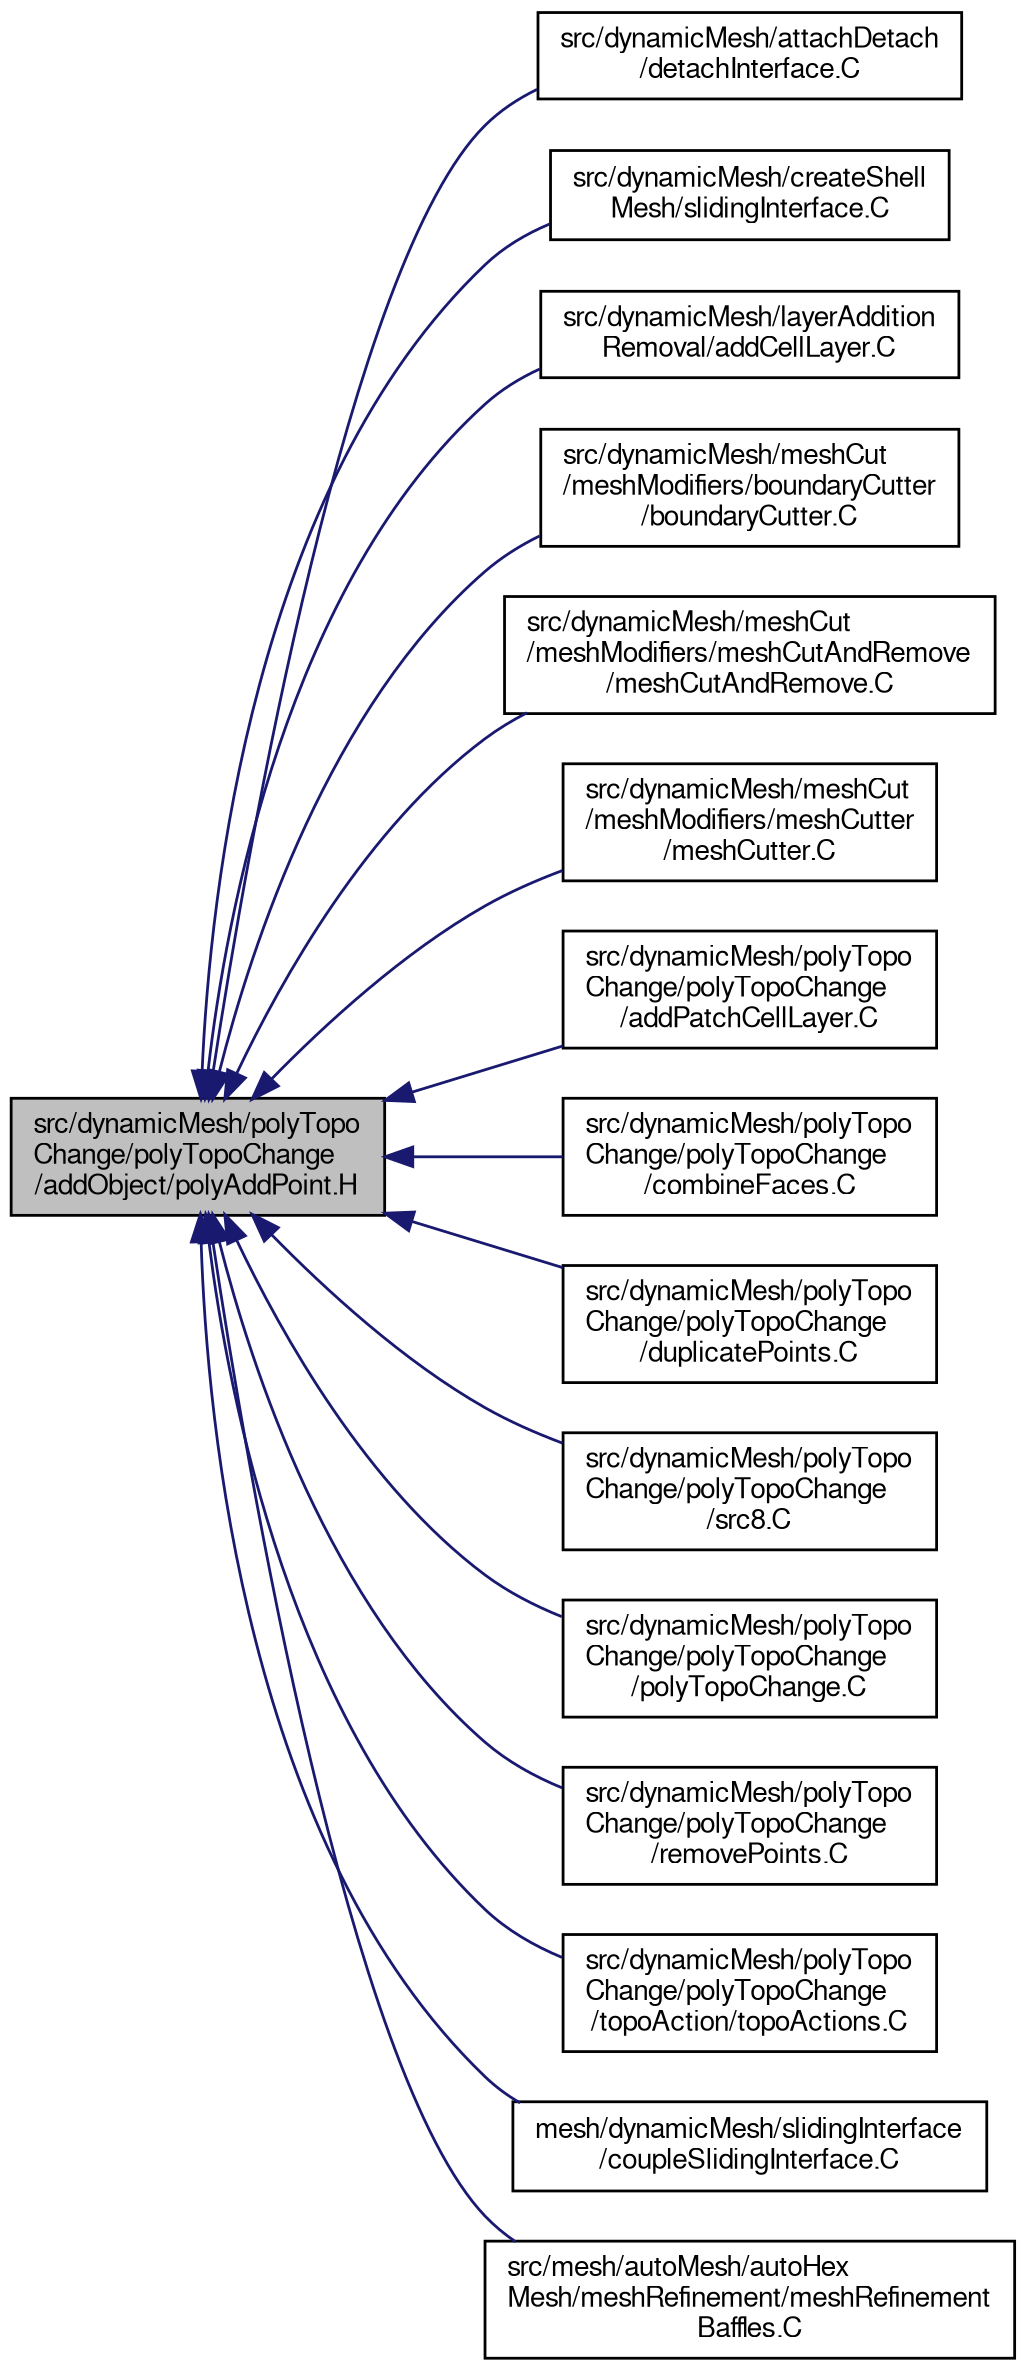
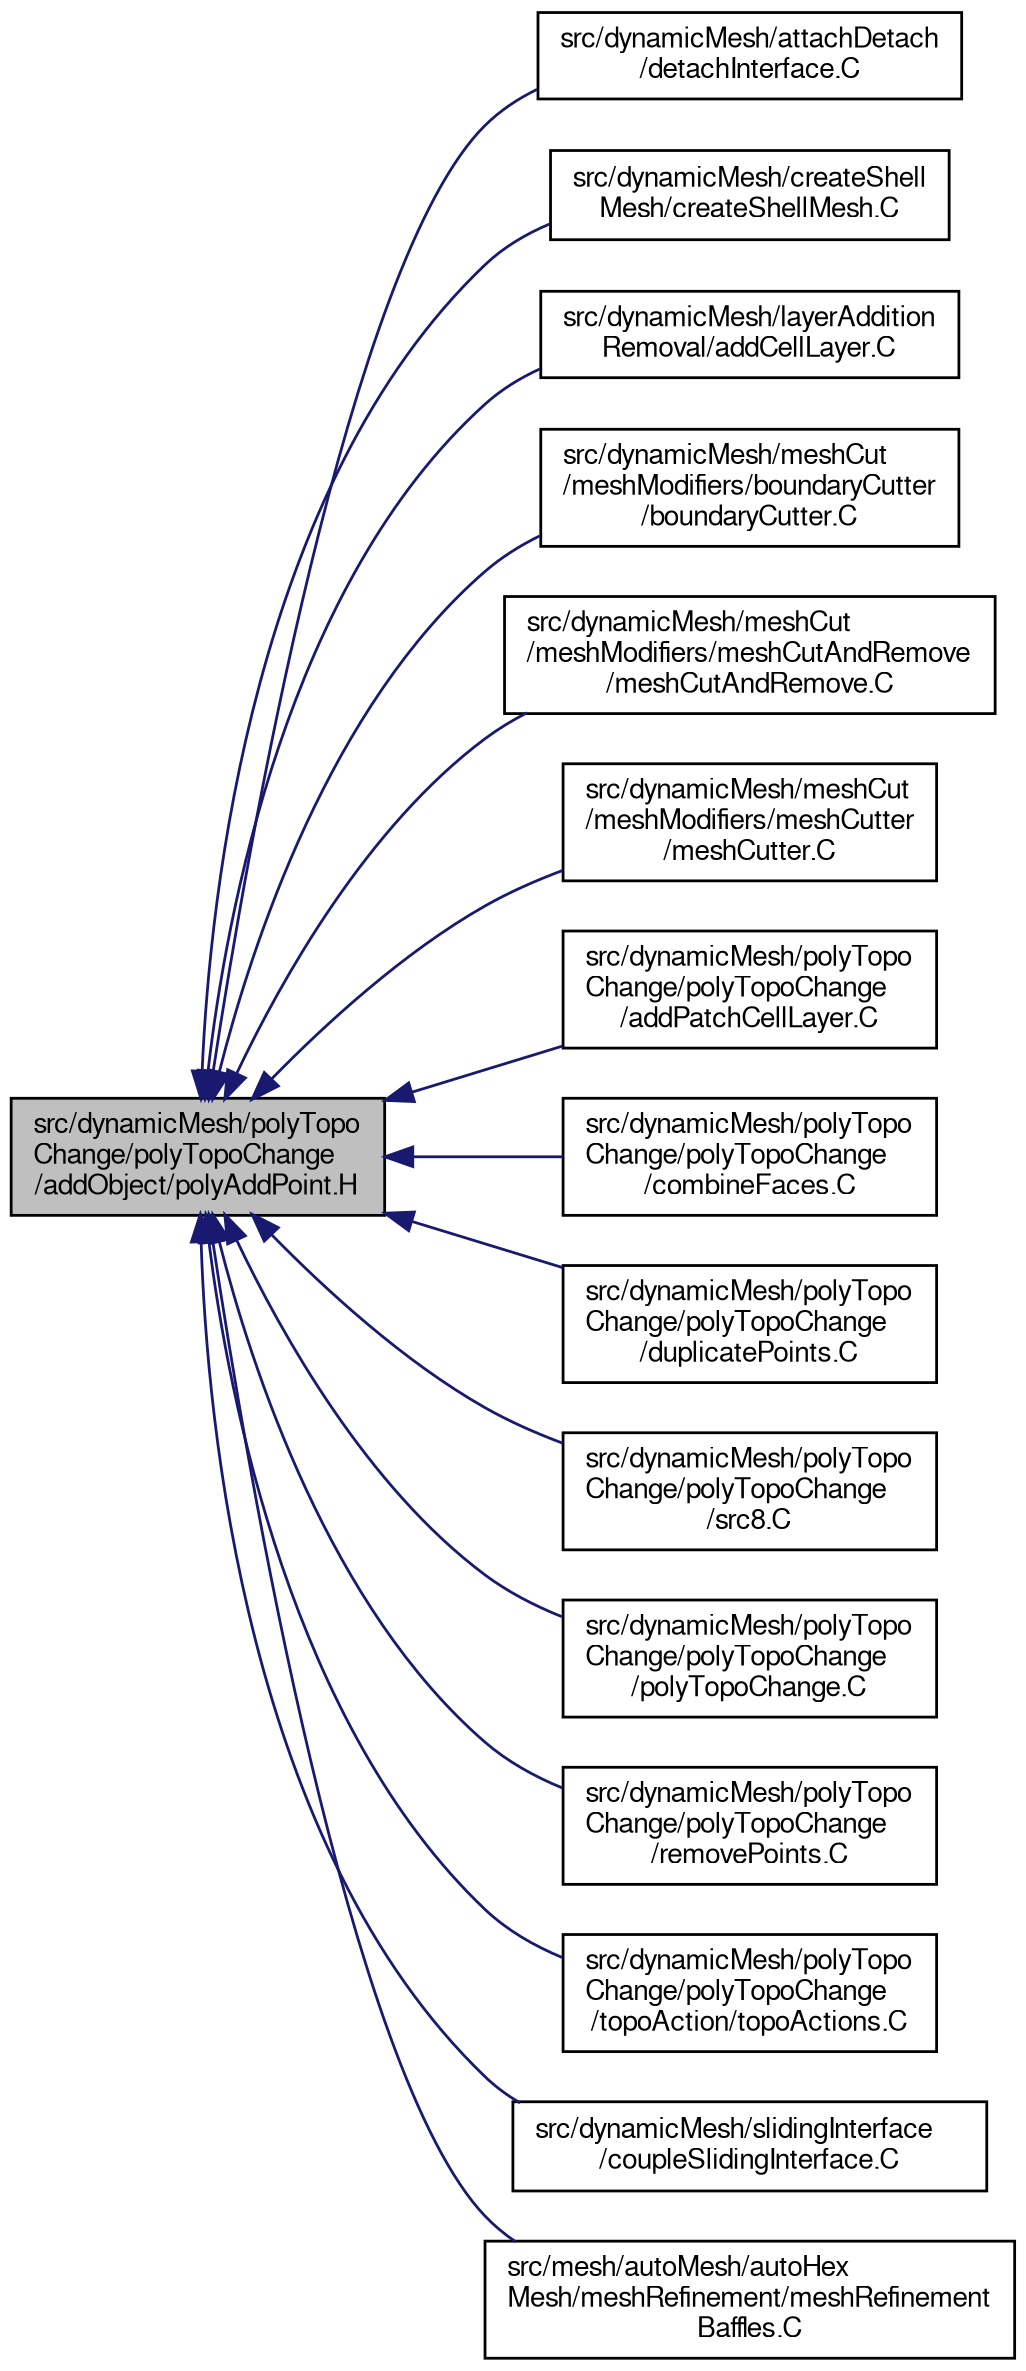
(750, 195) -> (750, 195)
(750, 2146) -> (750, 2146)
